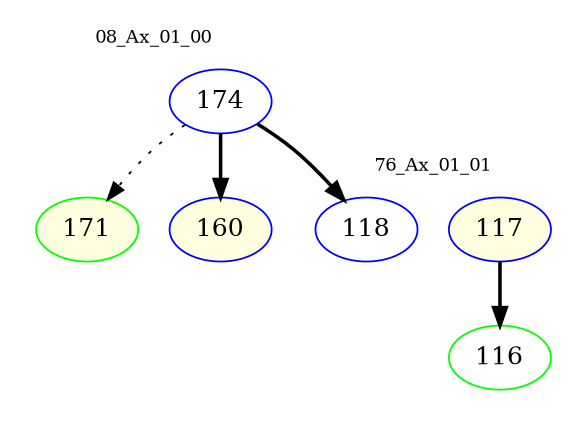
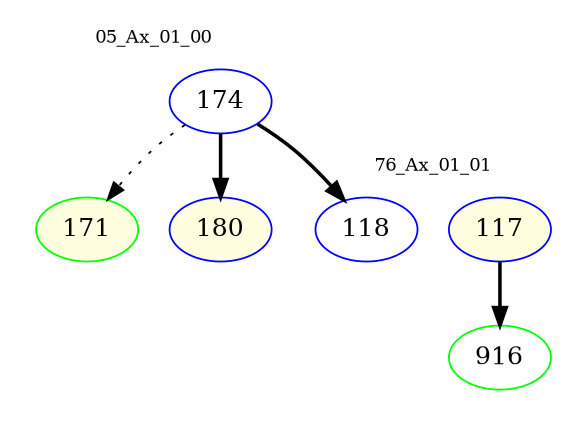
(154, 38) -> (154, 38)
(221, 230) -> (221, 230)
(500, 358) -> (500, 358)
